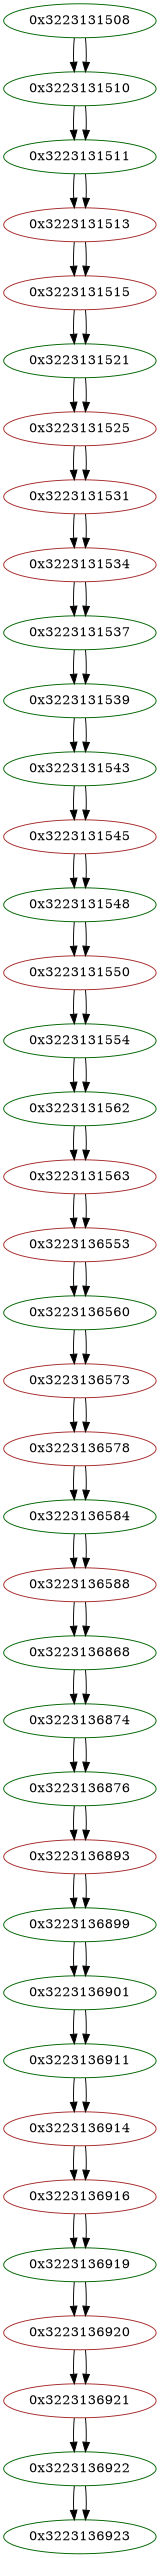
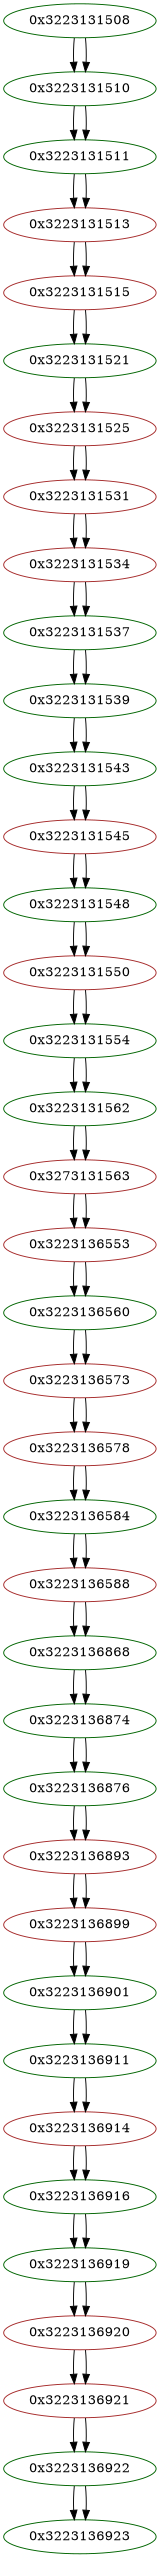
(80, 1177) -> (80, 1177)
(80, 1925) -> (80, 1925)
(80, 2197) -> (80, 2197)
